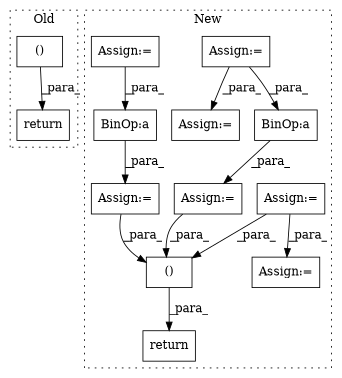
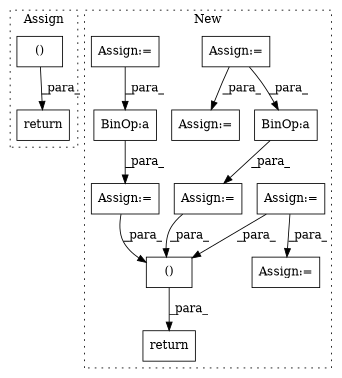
(44, 20) -> (44, 20)
